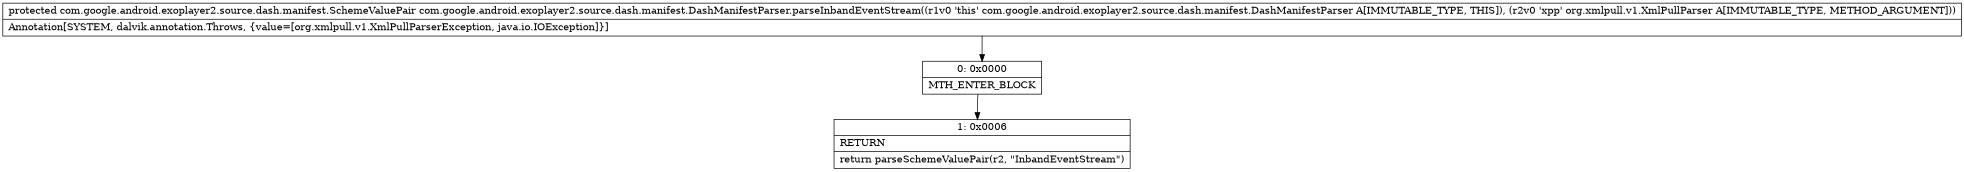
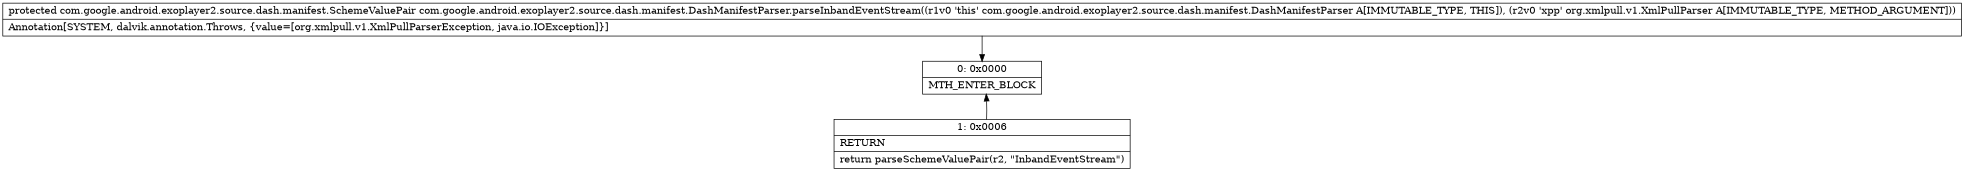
(977, 103) -> (987, 110)
